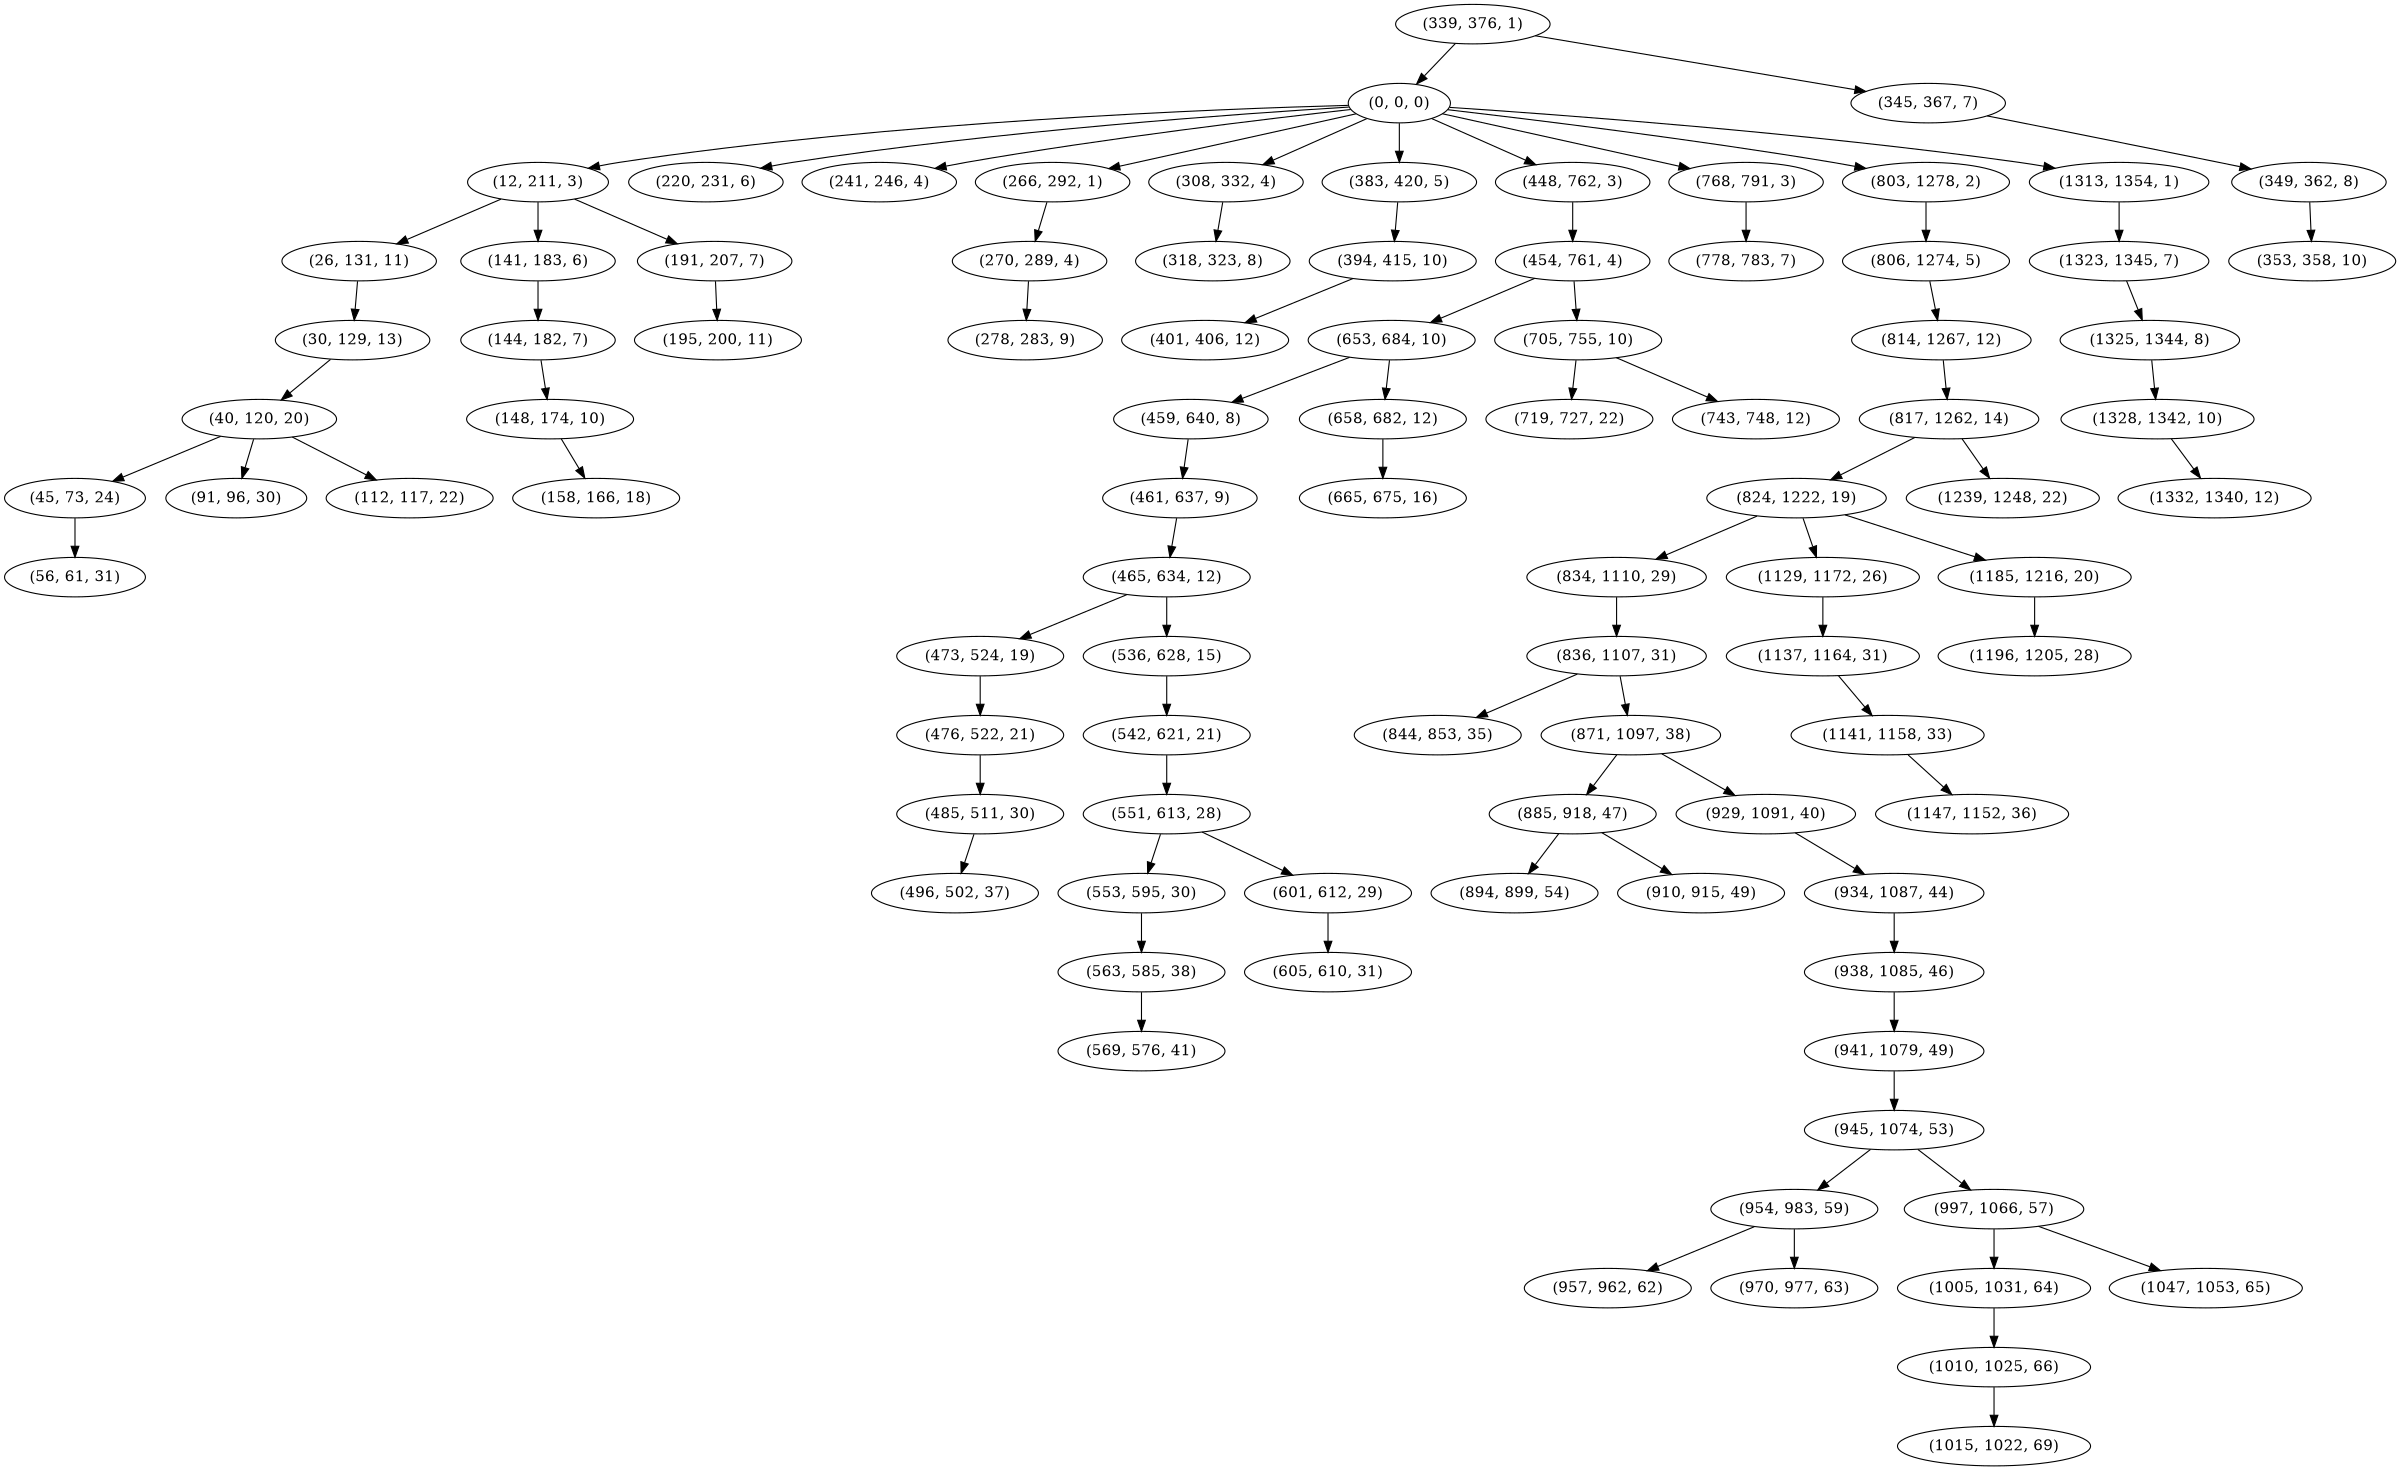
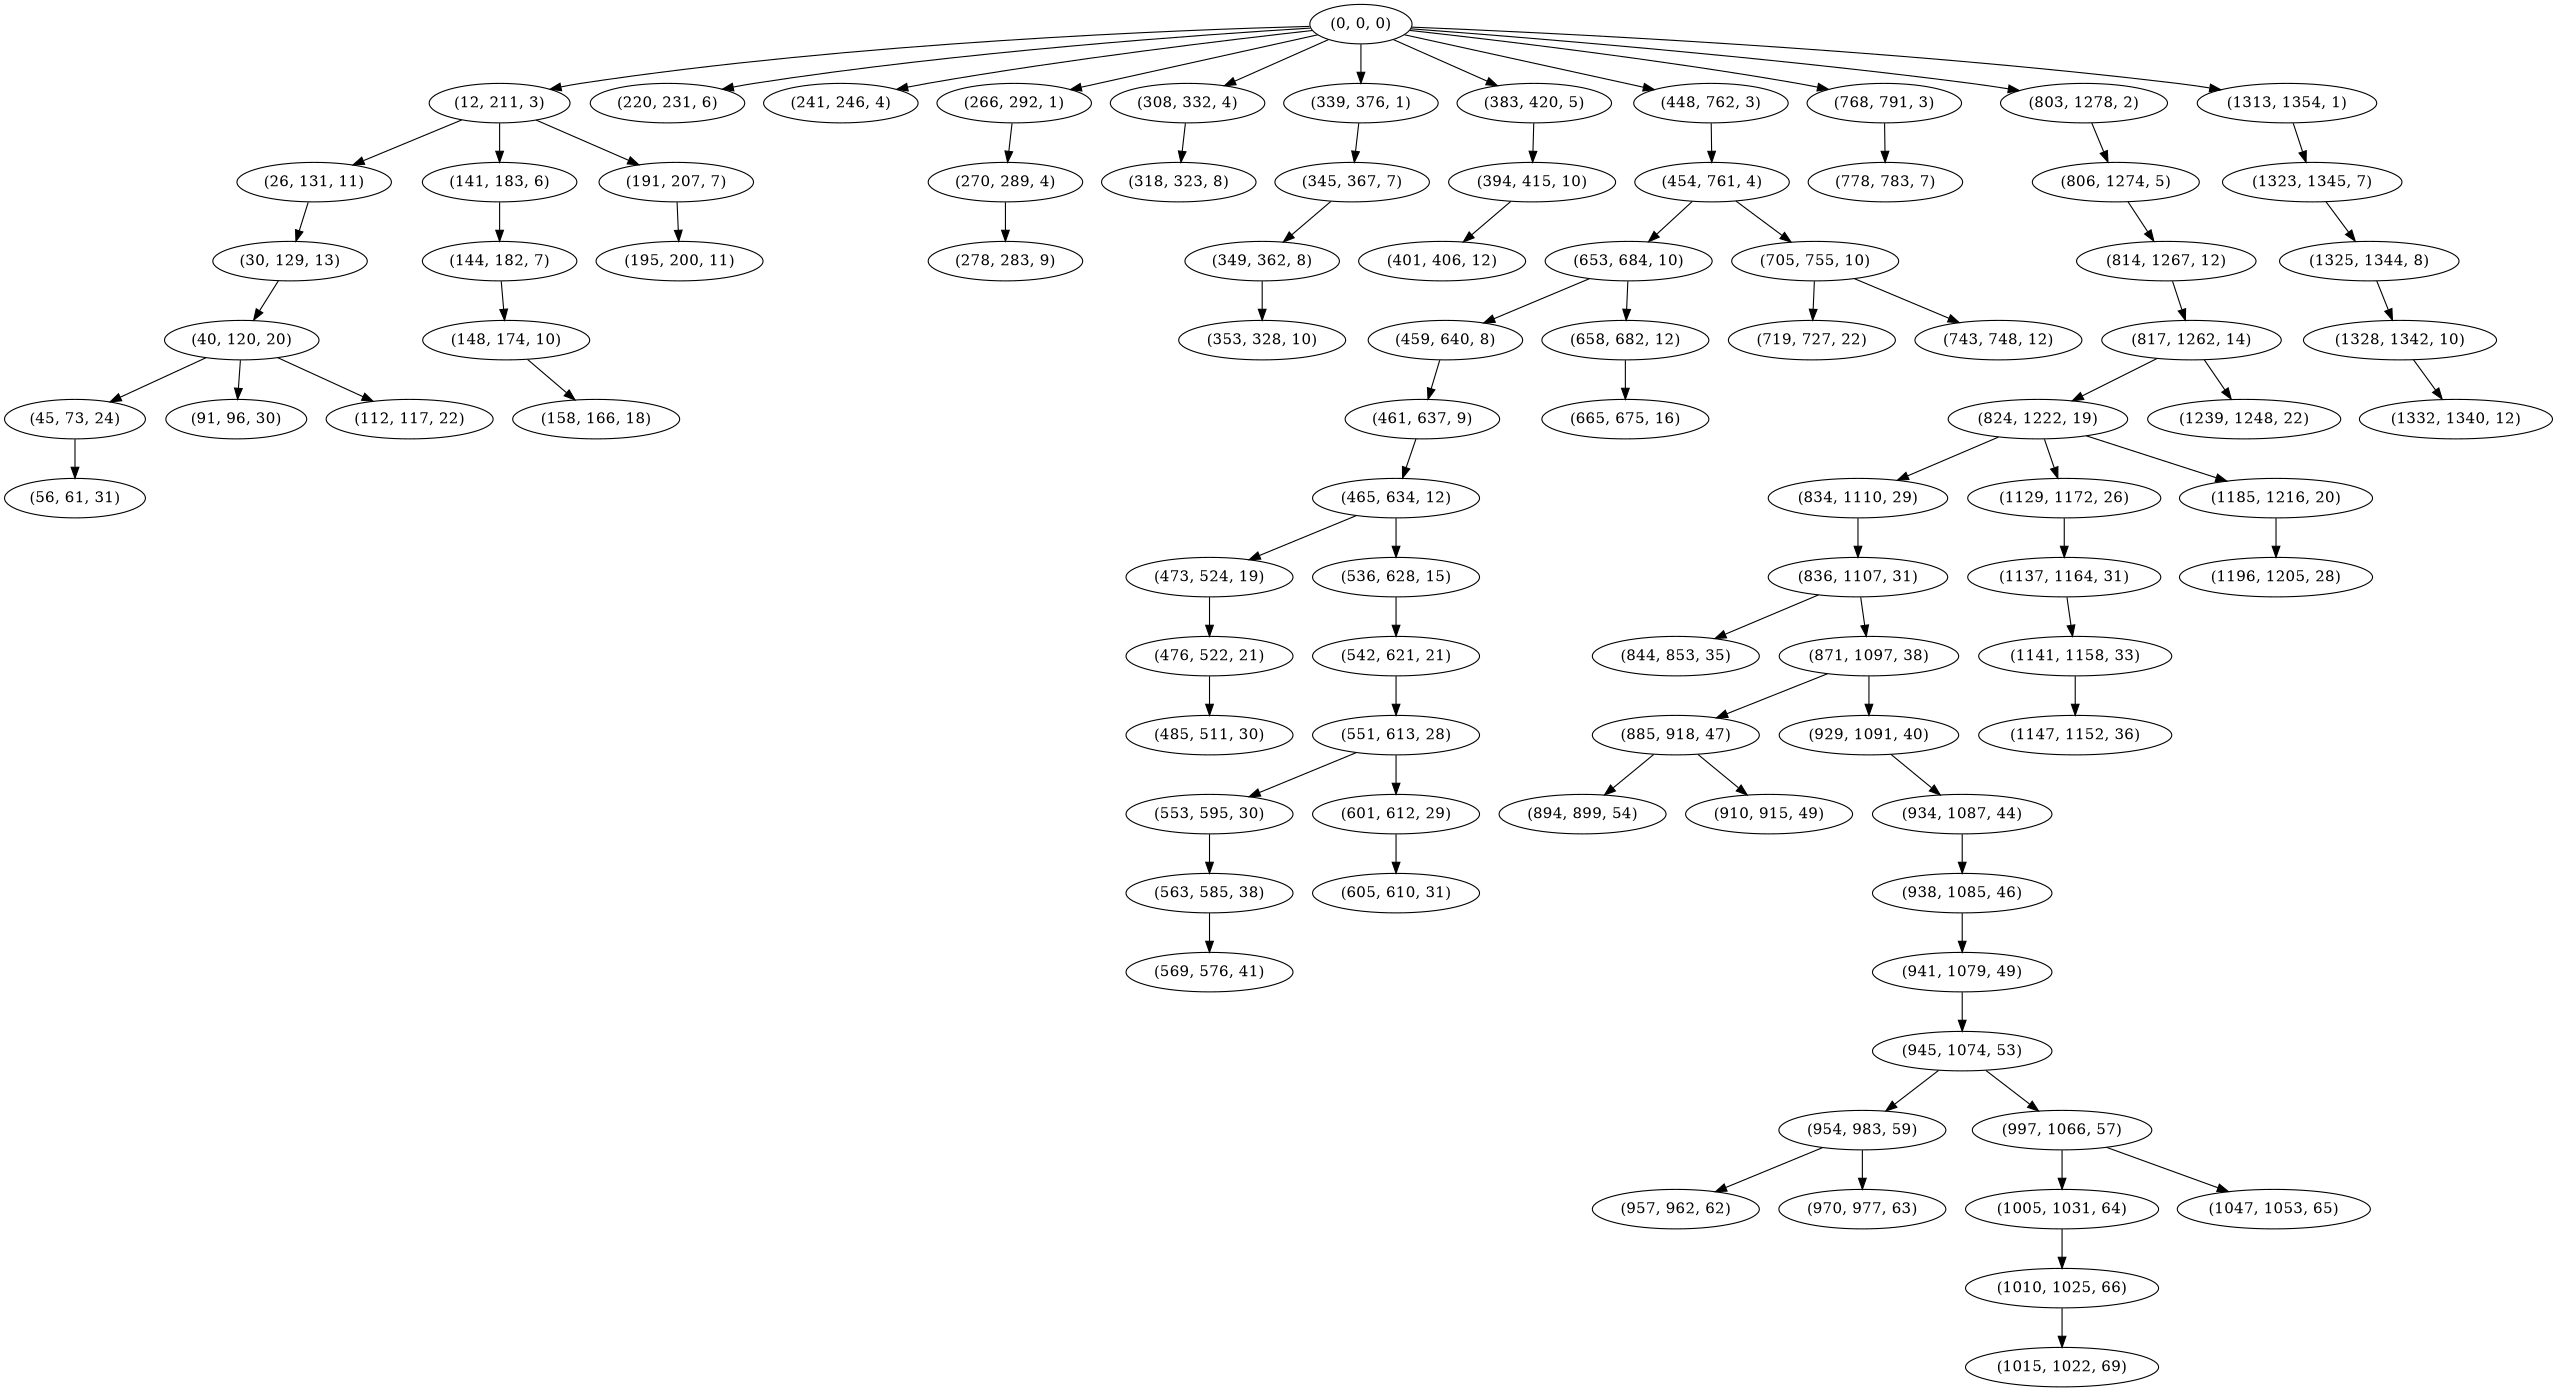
(1440, 60) -> (1361, 58)
(2312, 261) -> (1262, 340)
(955, 893) -> none
